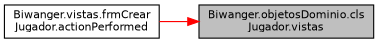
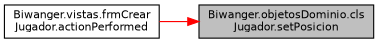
(286, 22) -> (286, 22)
